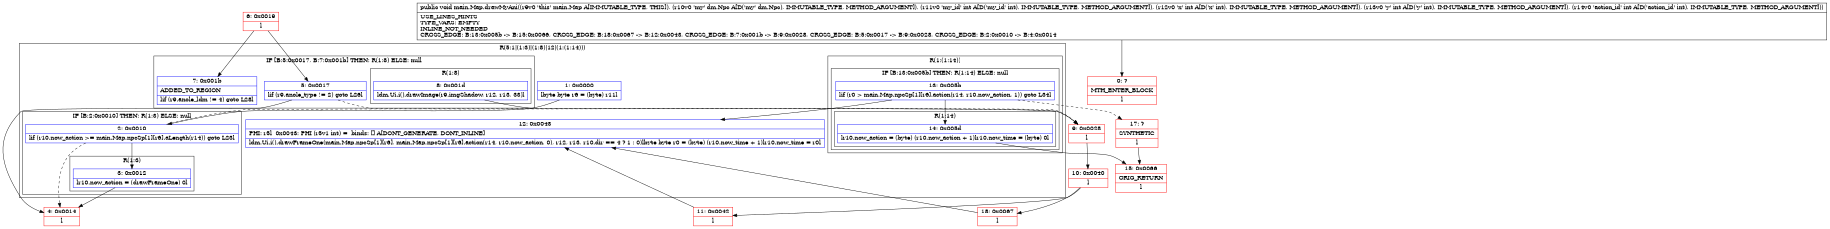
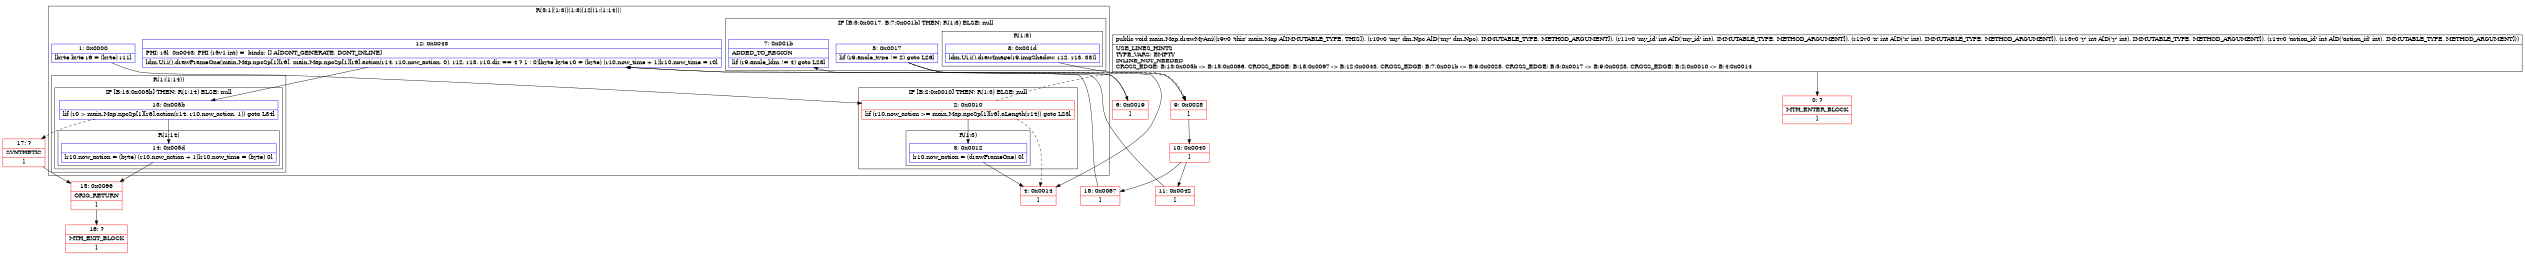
(286, 53) -> (1022, 72)
(804, 111) -> (291, 84)
(132, 134) -> (968, 110)
none -> (97, 239)
